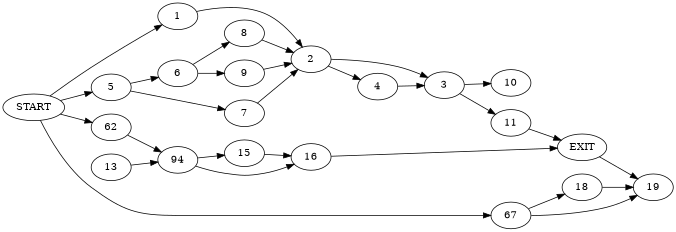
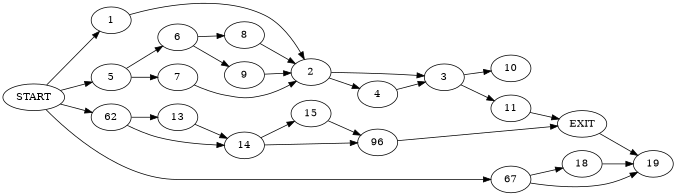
none -> (141, 117)
(311, 157) -> (378, 142)
(178, 160) -> (244, 145)
